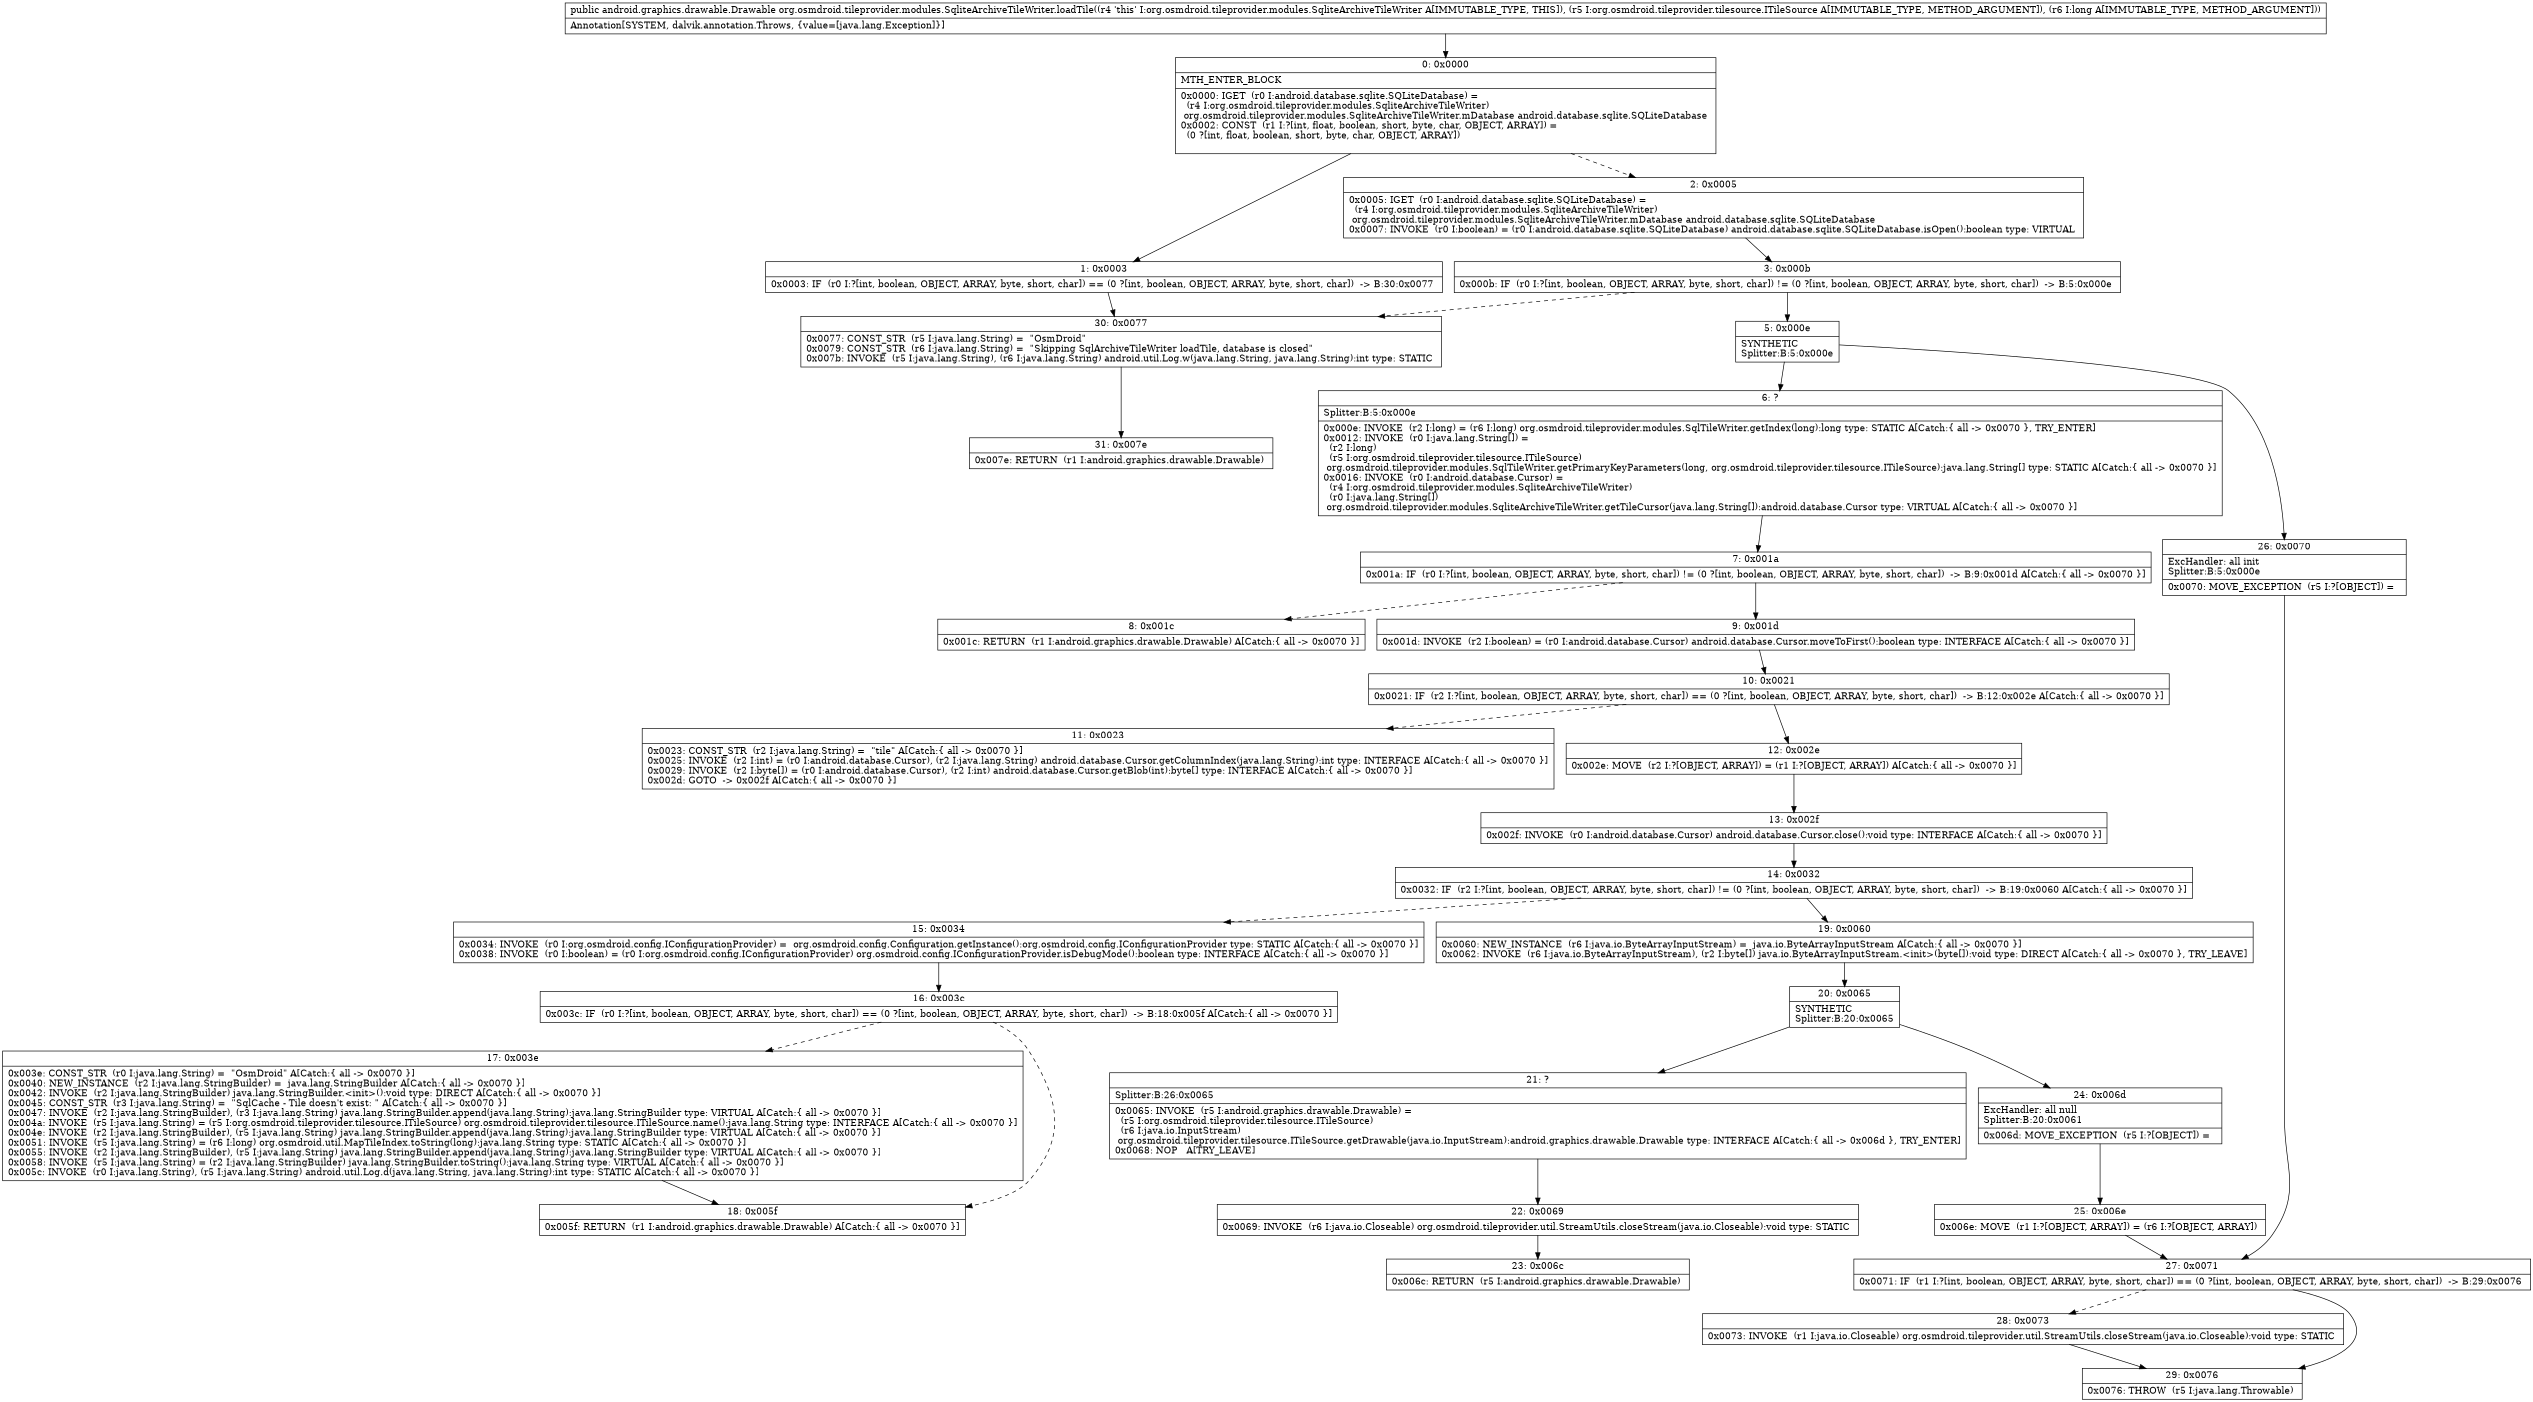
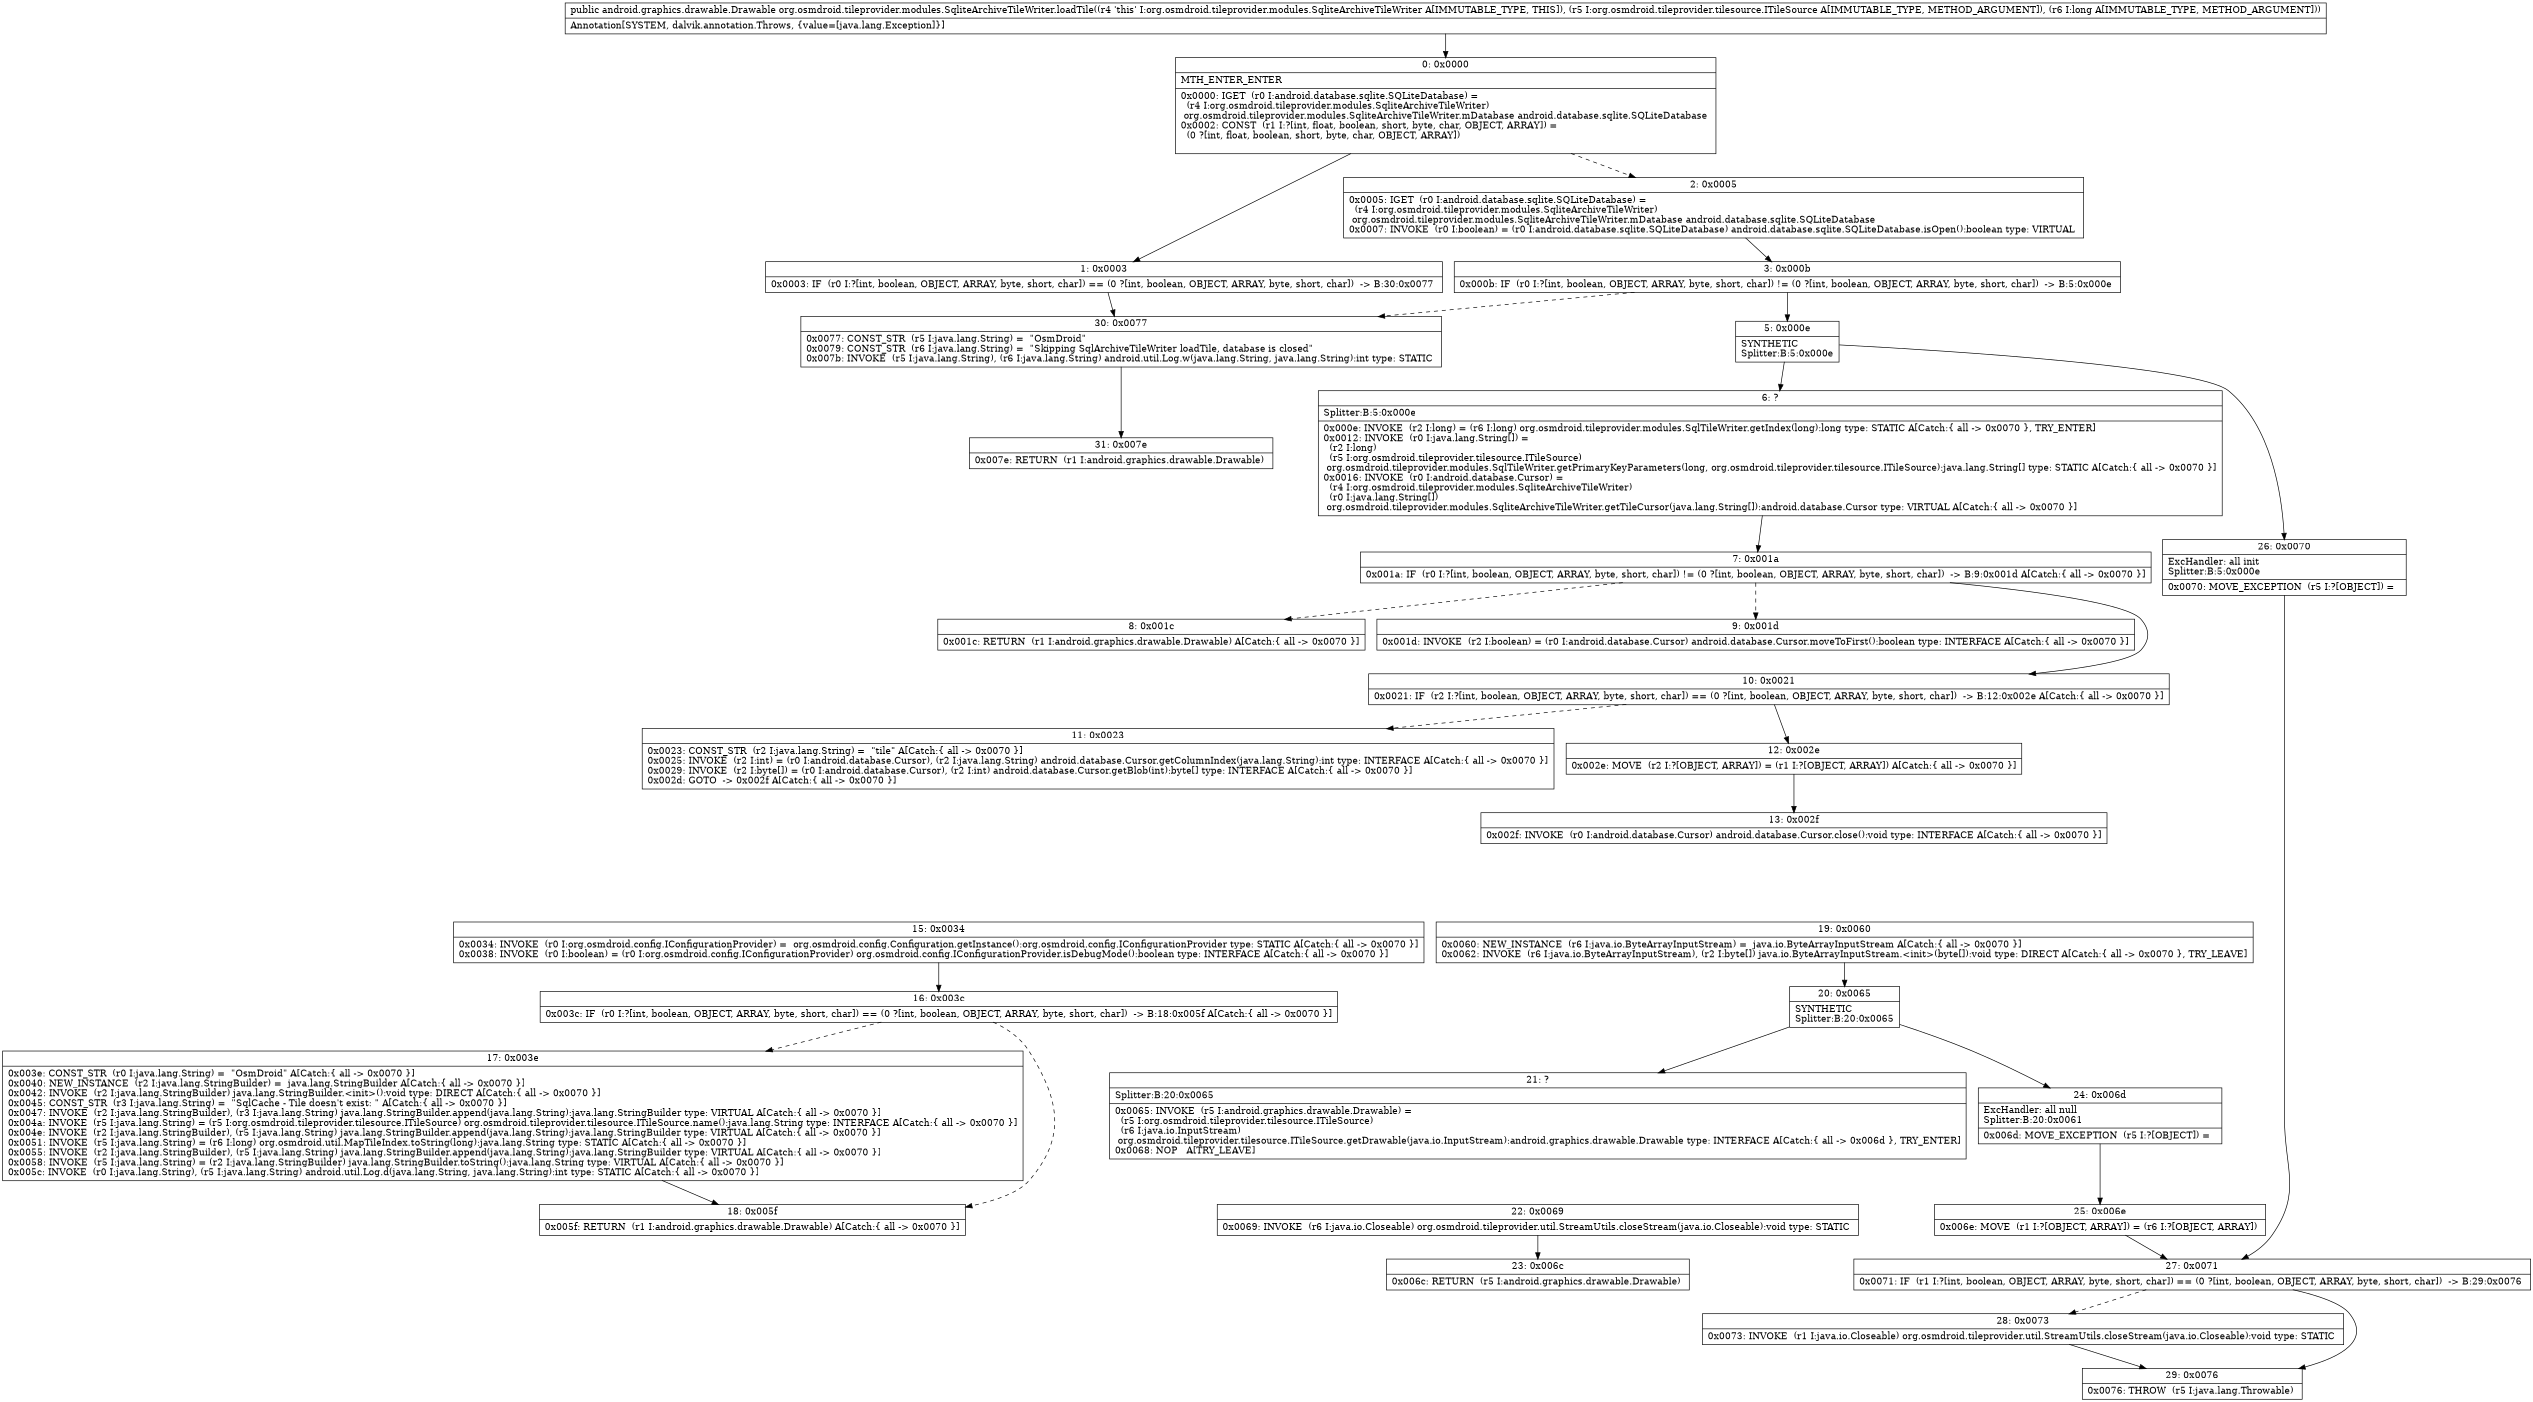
(1231, 80) -> (1231, 80)
(1756, 598) -> (1756, 598)
(1762, 659) -> (2117, 608)
(1794, 883) -> none
(1165, 1095) -> (1165, 1095)
(1538, 1178) -> none
